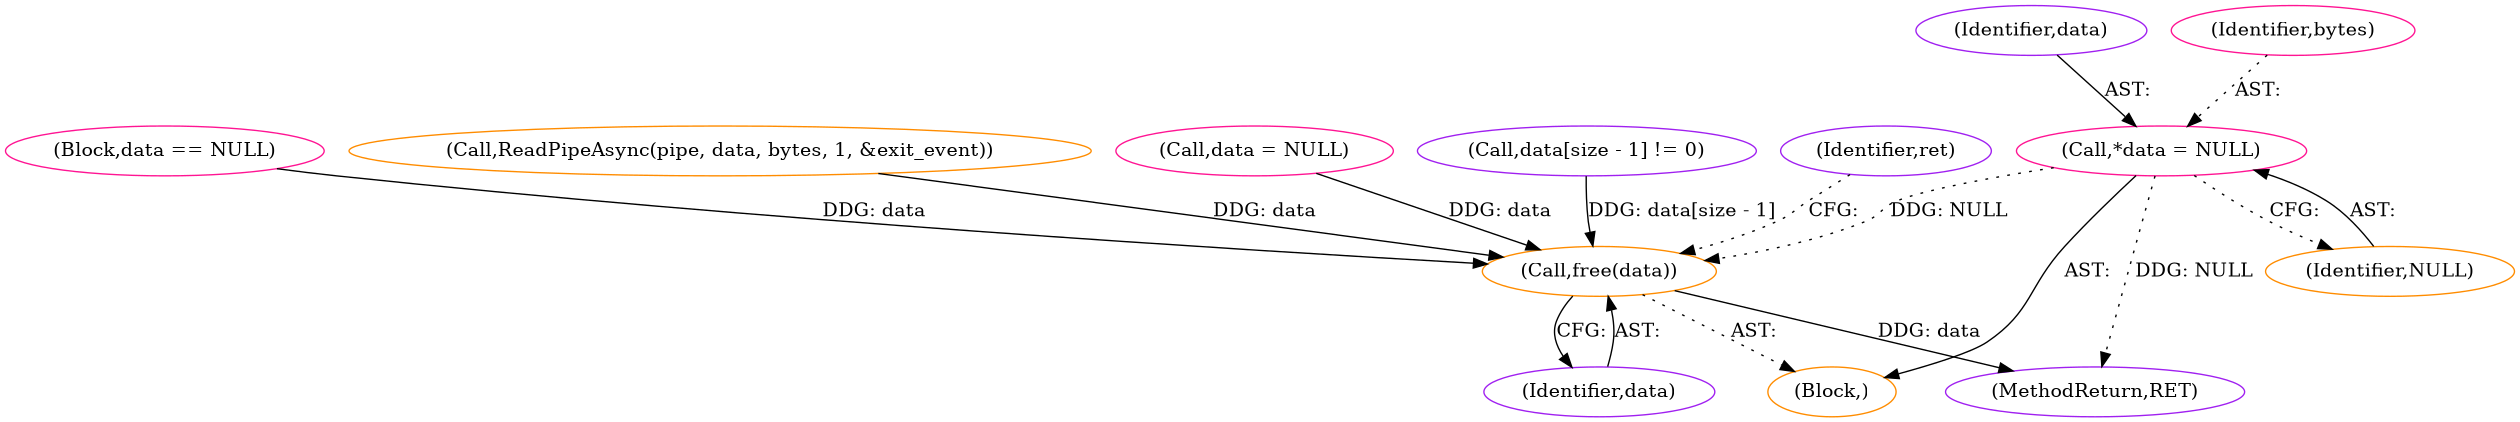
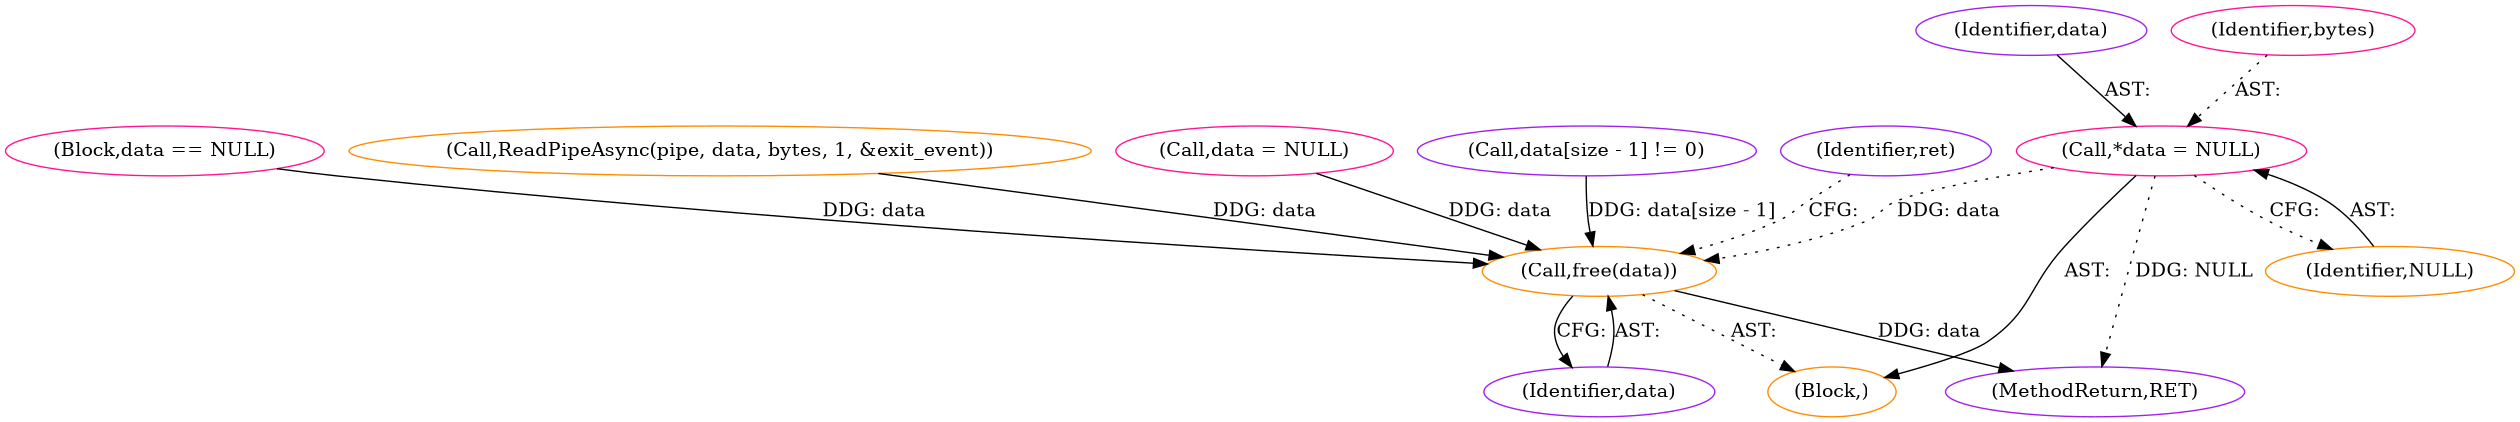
(1949, 211) -> (1949, 211)
